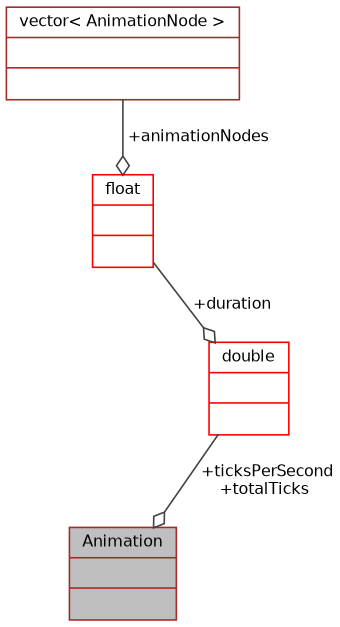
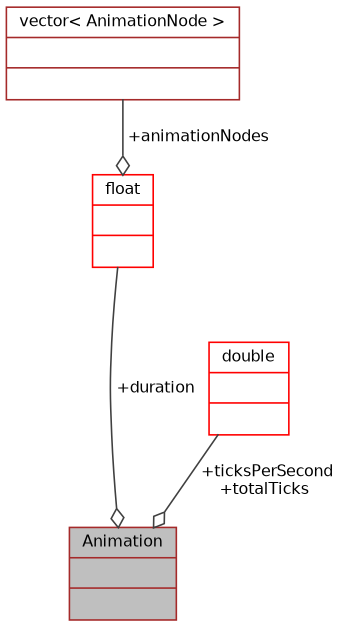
(178, 295) -> (110, 388)
